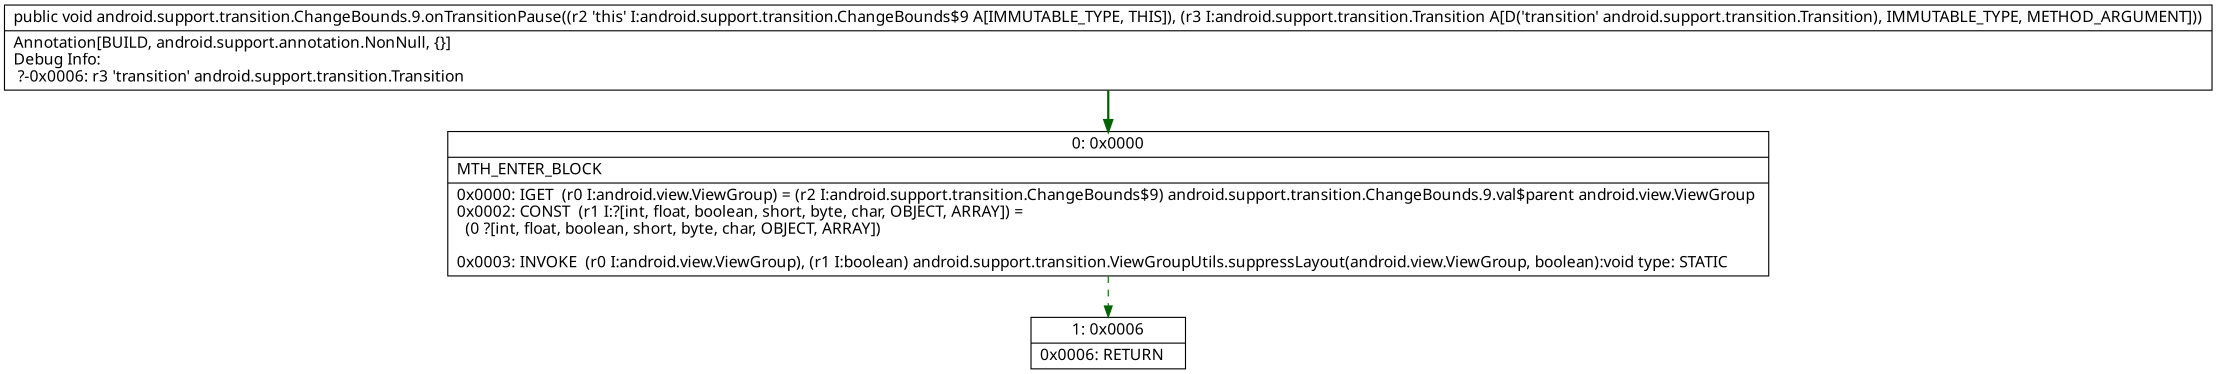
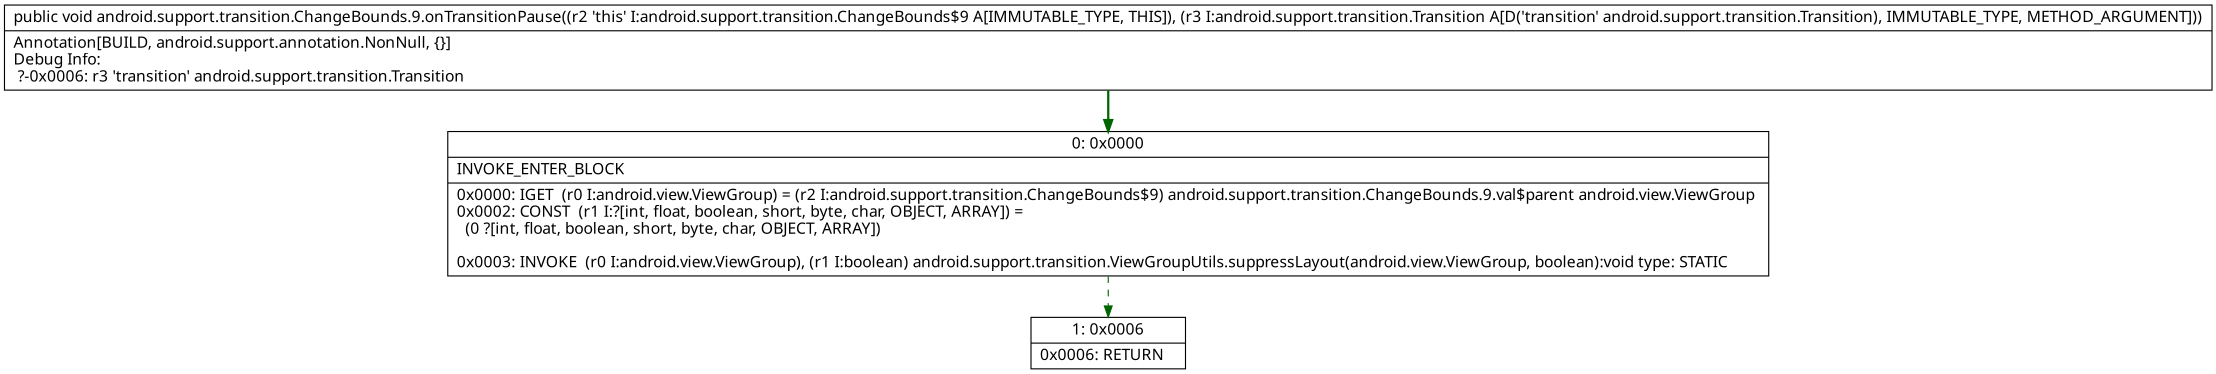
(529, 170) -> (541, 170)
